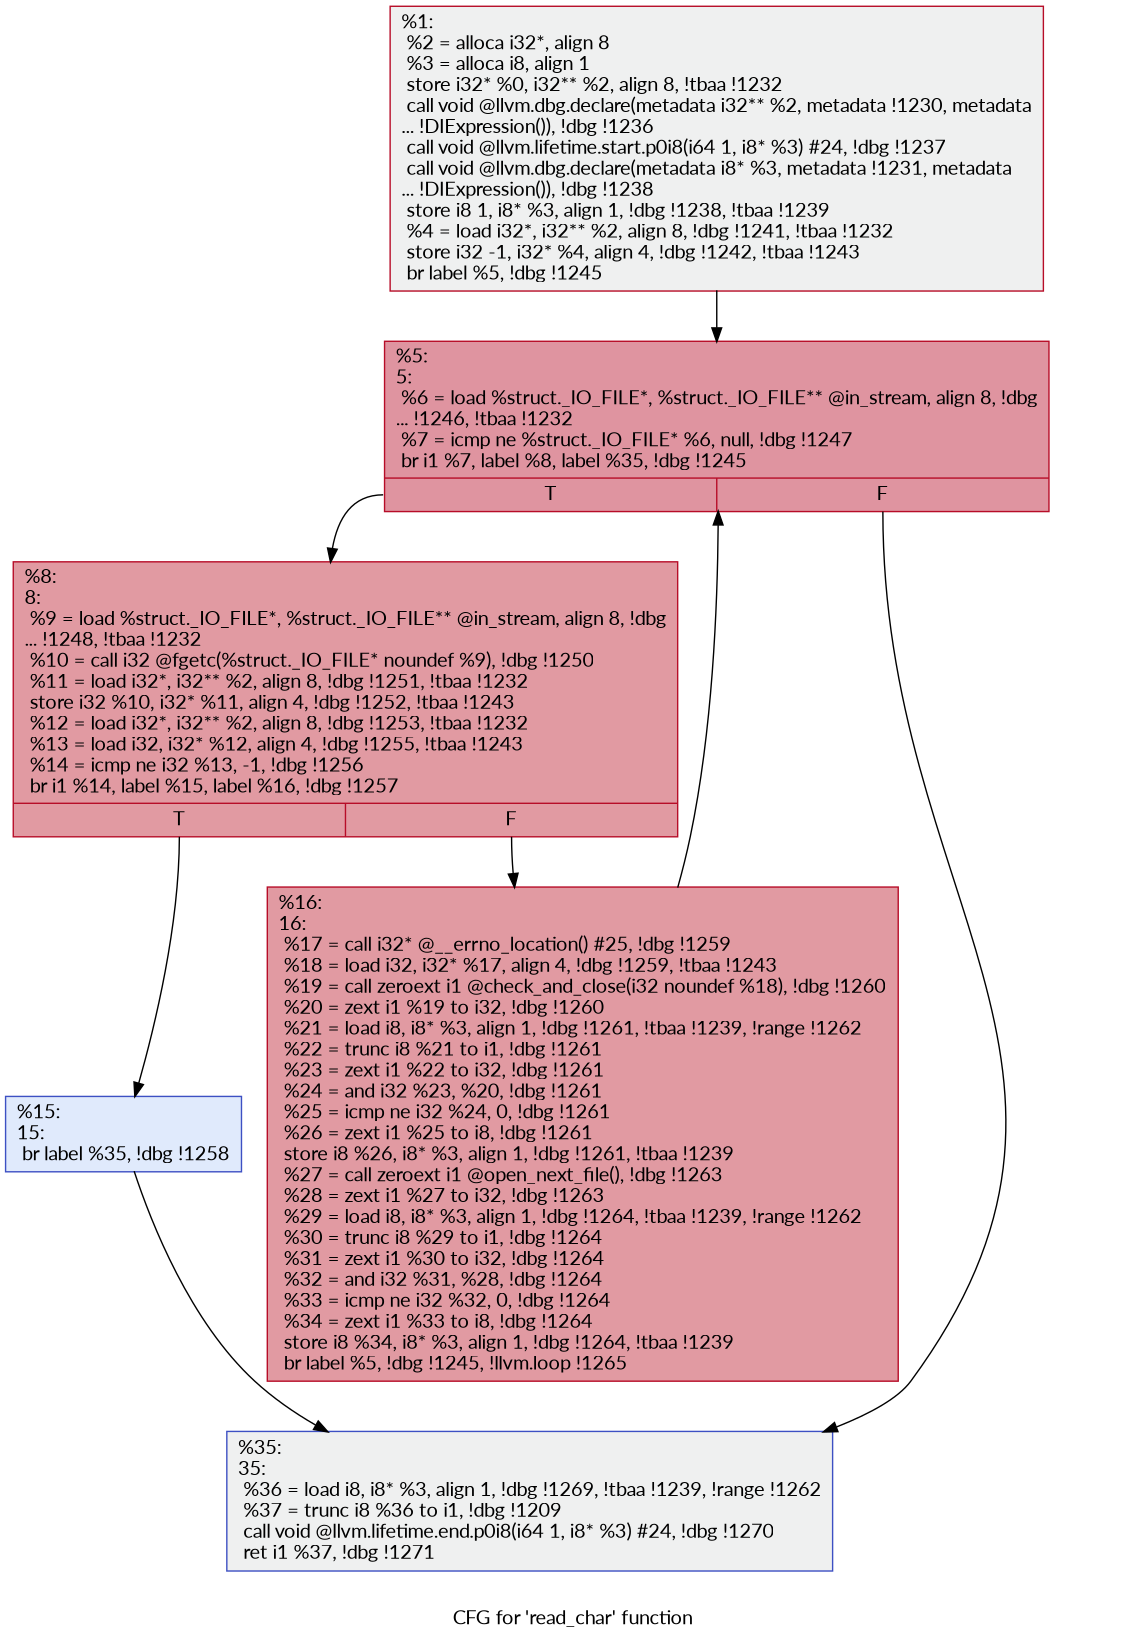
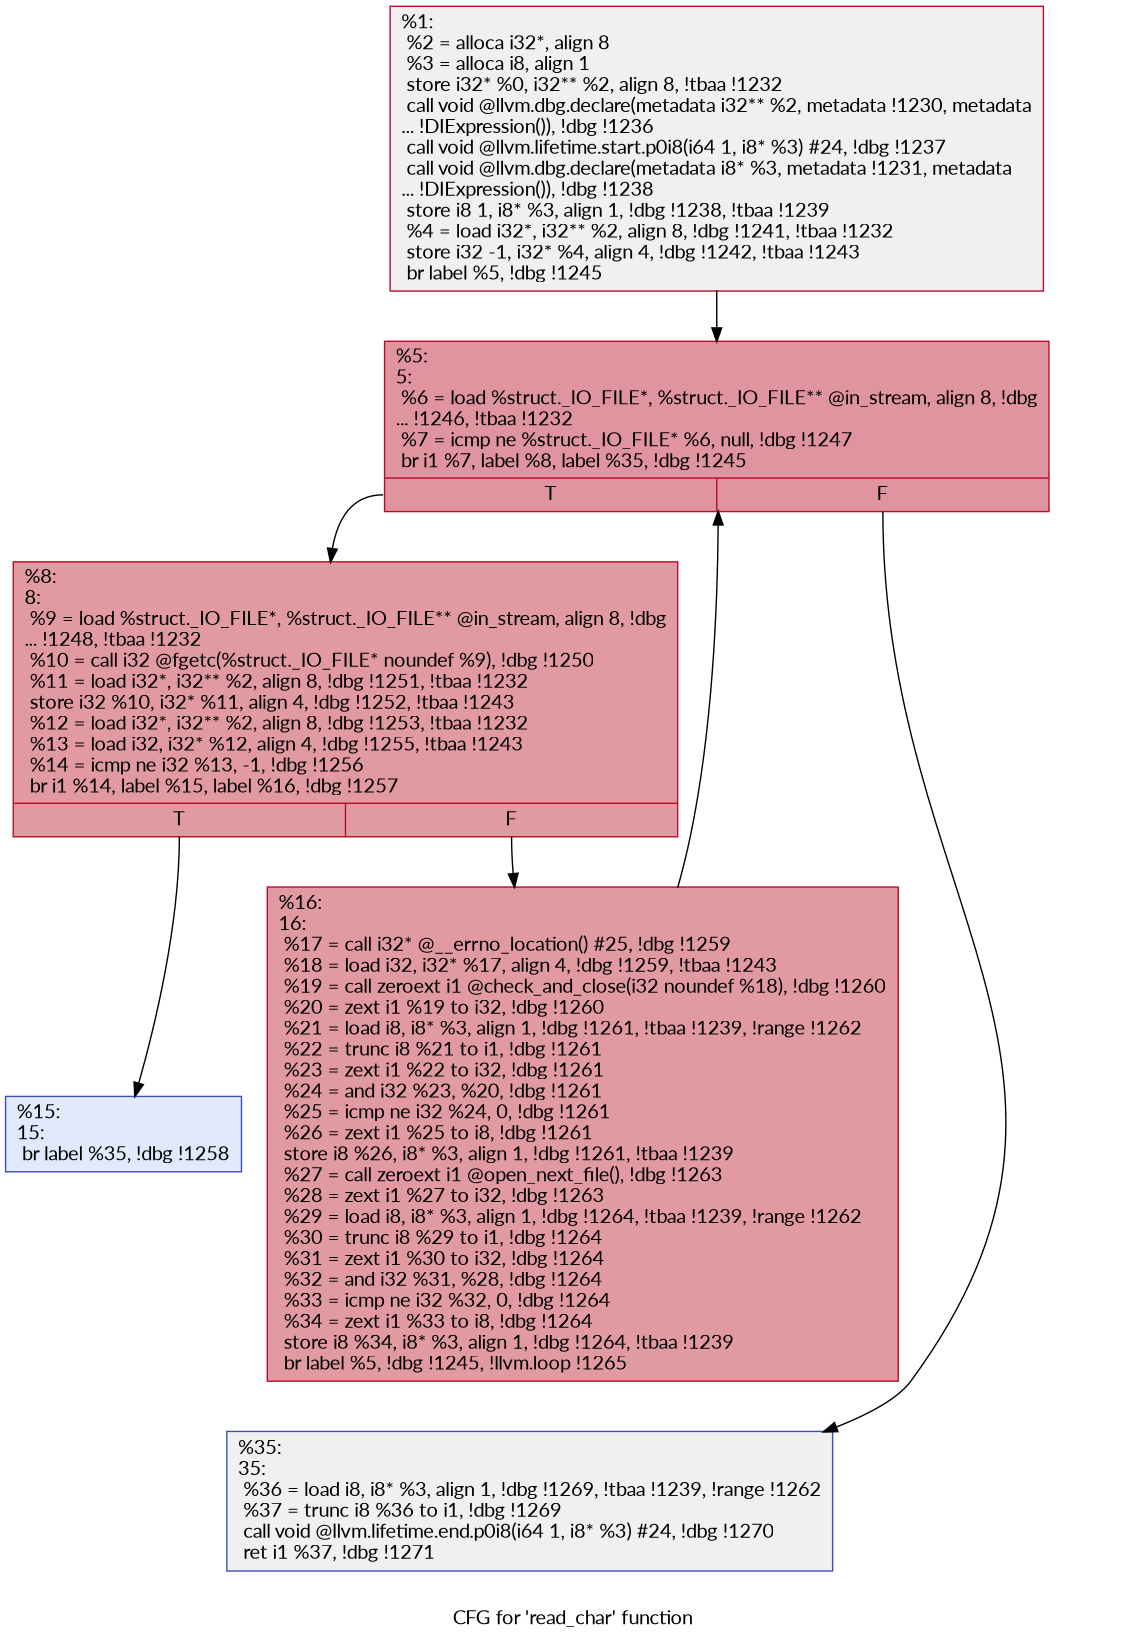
(201, 1316) -> none
(400, 1511) -> (400, 1511)
